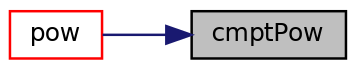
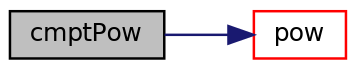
(134, 35) -> (196, 35)
